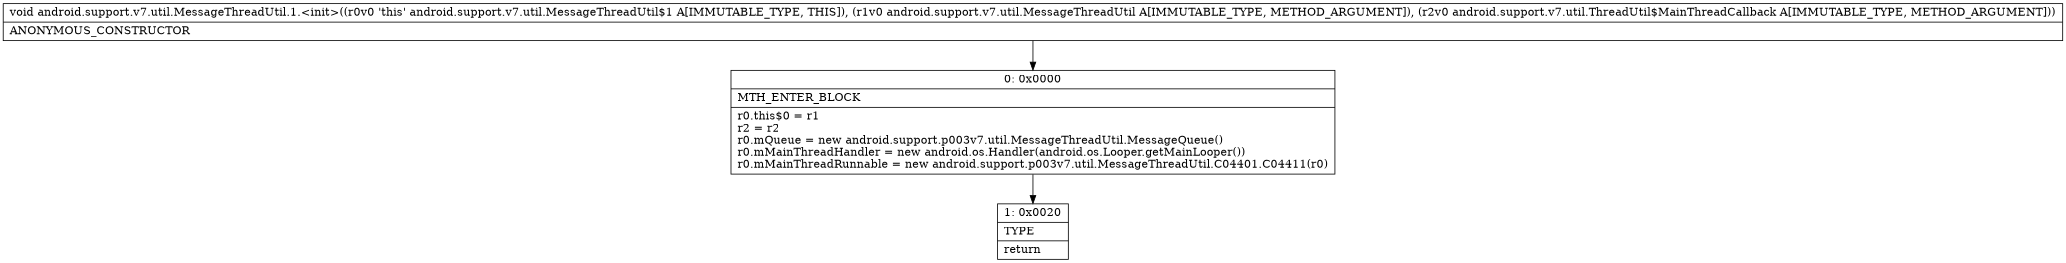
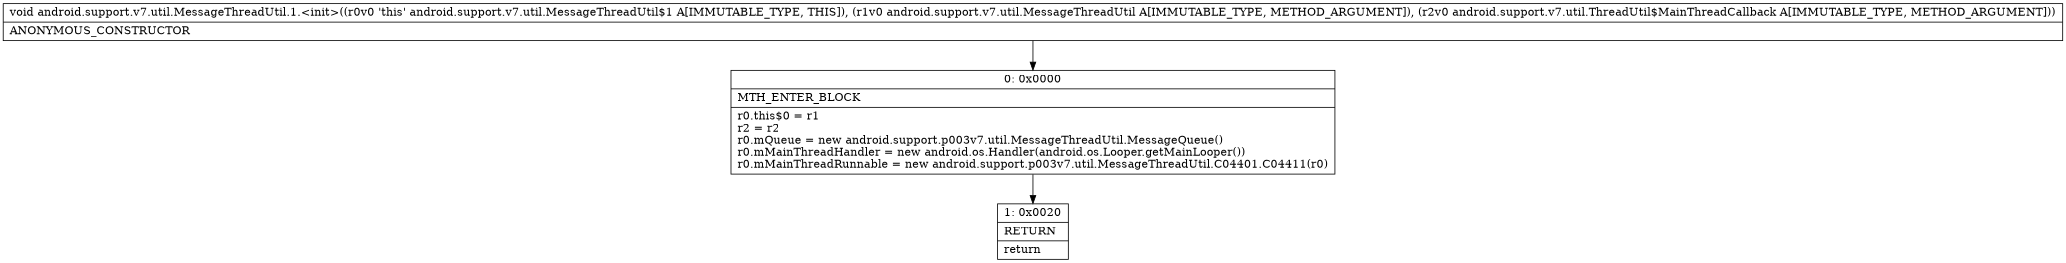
(1020, 231) -> (1030, 231)
